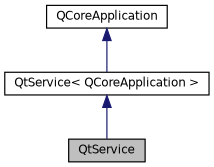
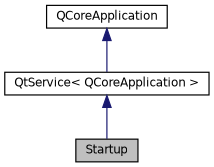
(107, 150) -> (107, 150)
